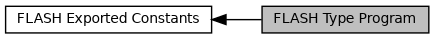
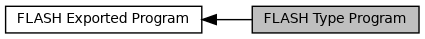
(109, 20) -> (104, 20)
